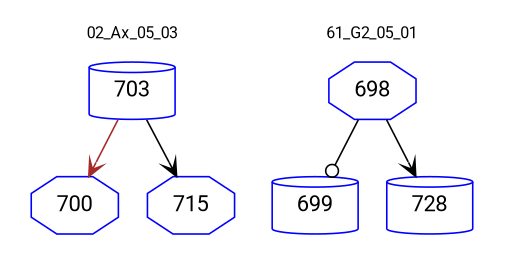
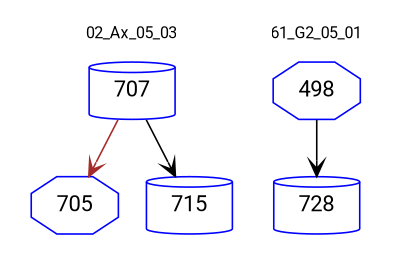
(132, 91) -> (132, 91)
(372, 91) -> (317, 91)
(75, 205) -> (75, 205)
(191, 205) -> (189, 205)
(315, 205) -> none
